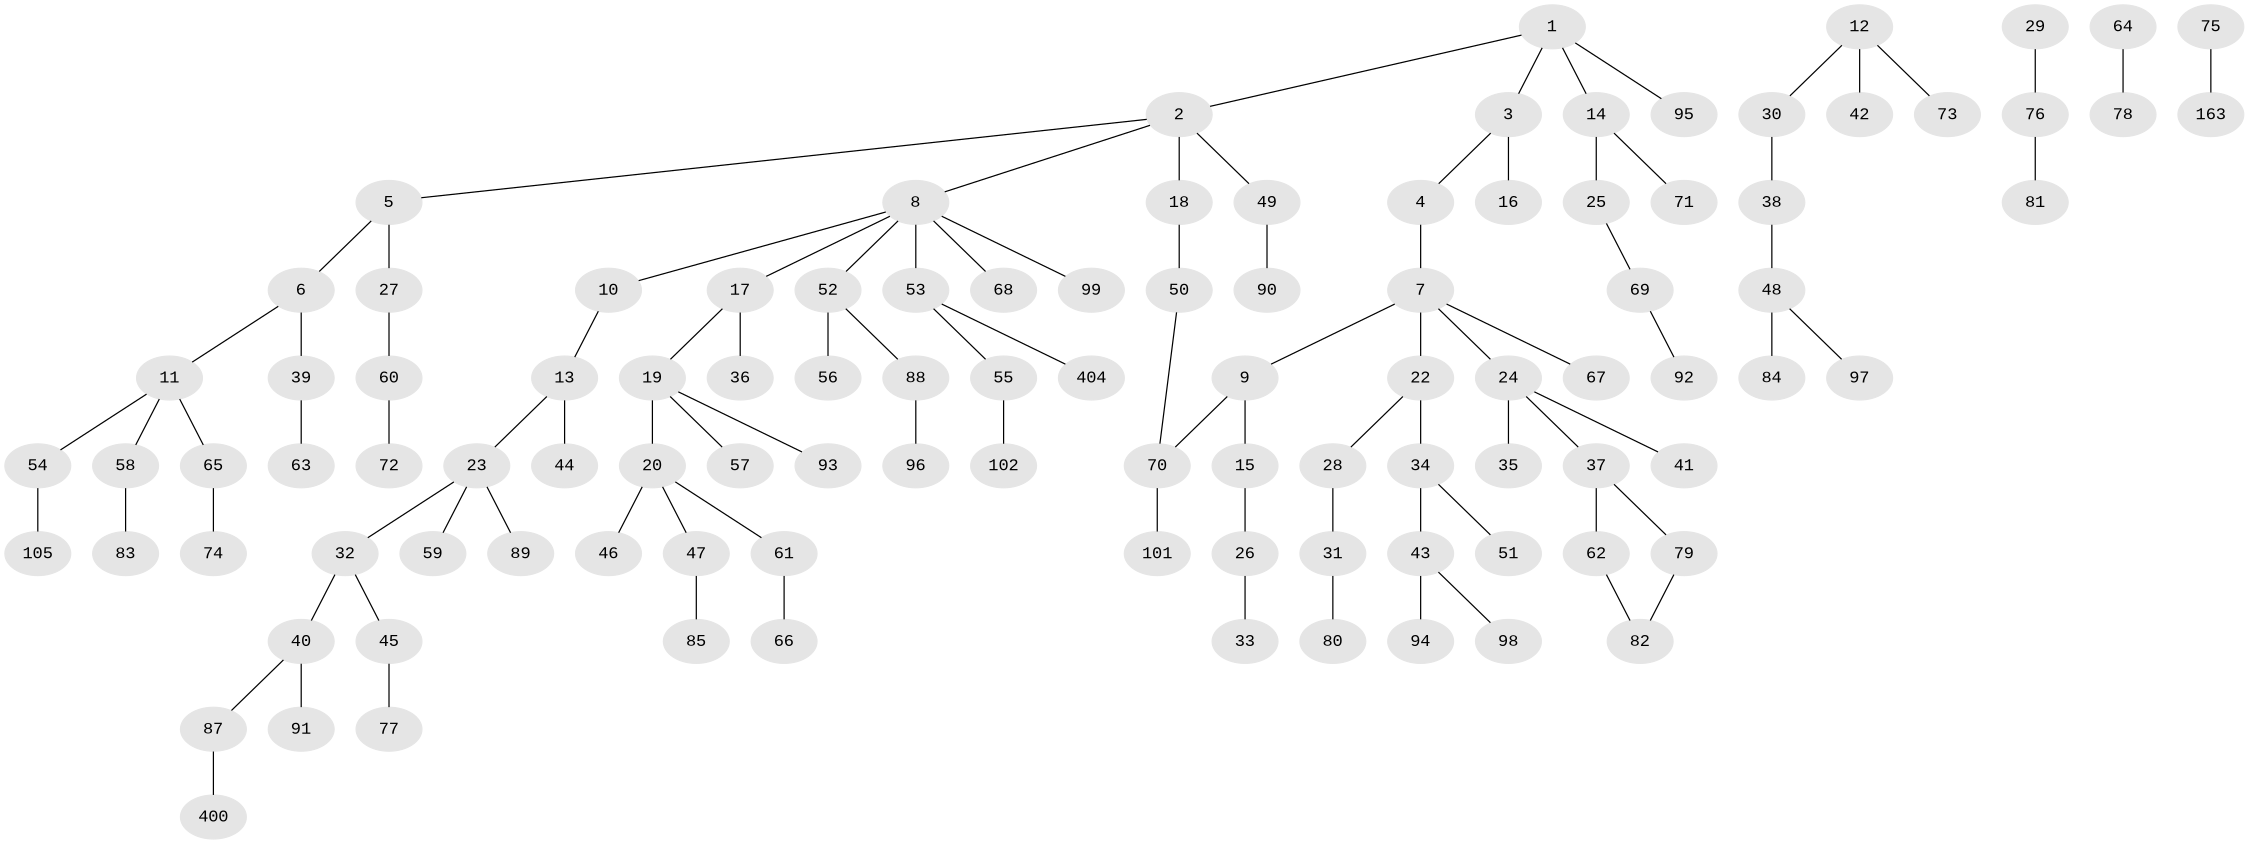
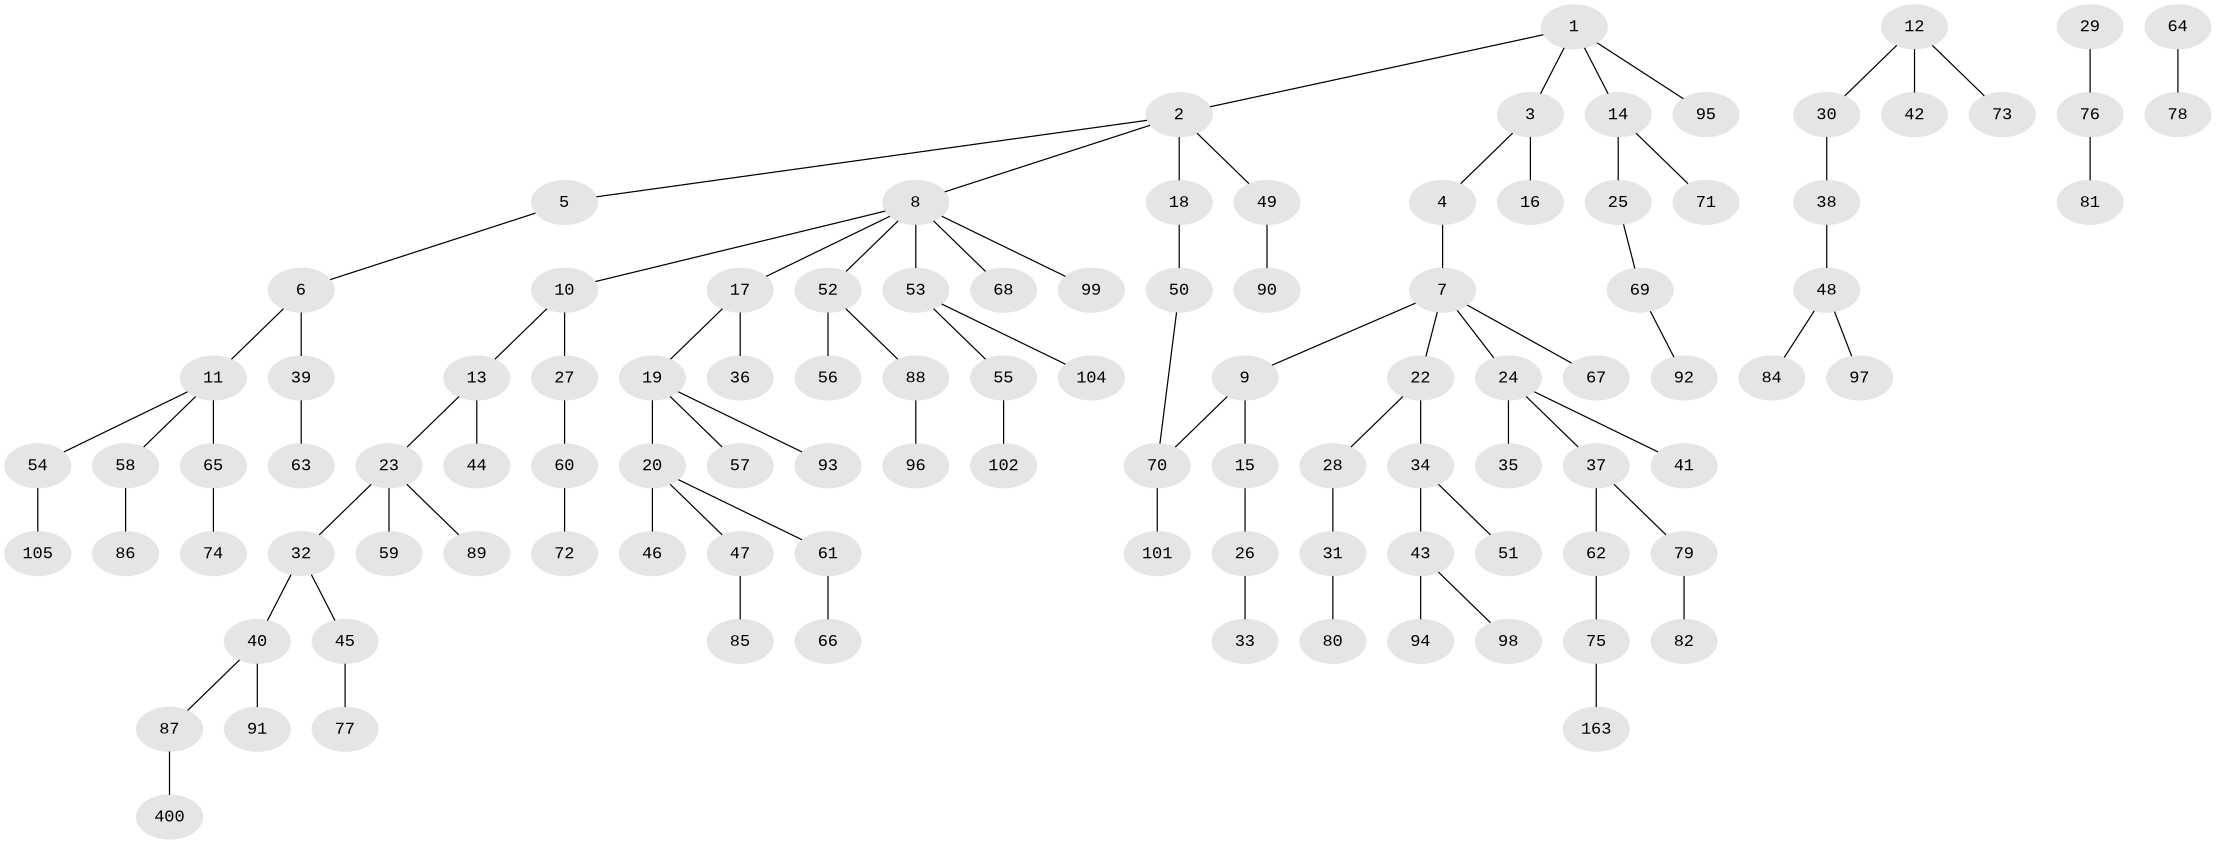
(389, 246) -> (565, 334)
(1091, 378) -> (1091, 378)
(126, 554) -> (126, 554)
(1618, 598) -> (1596, 598)
